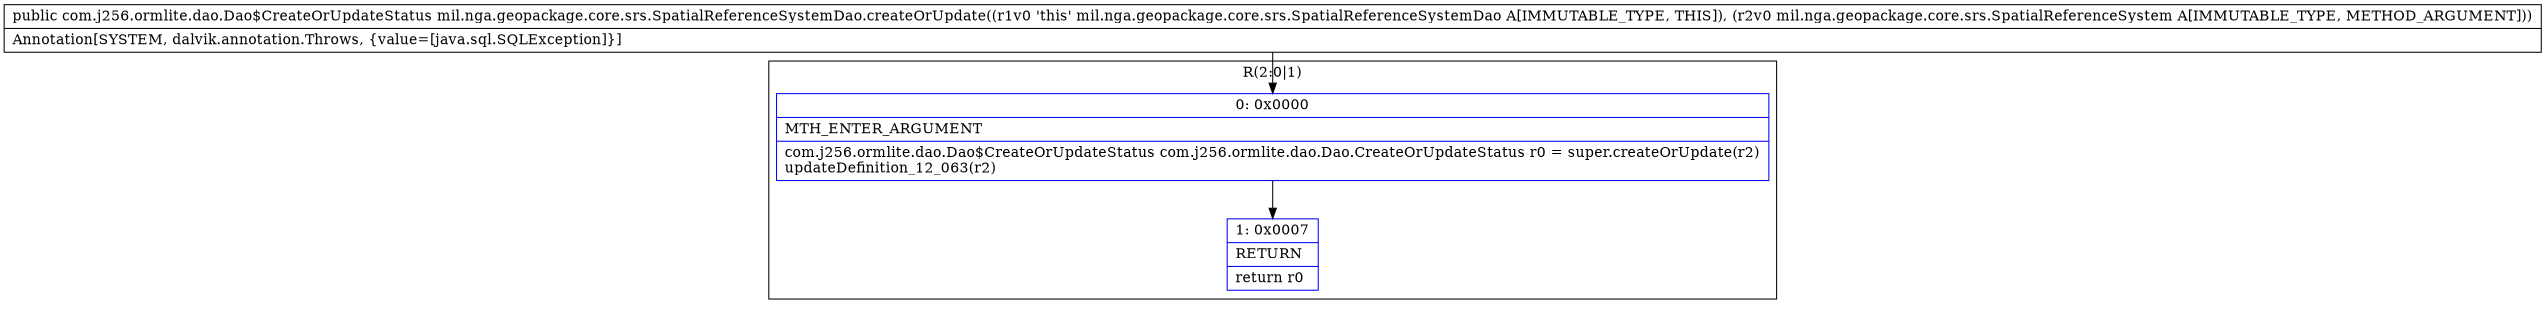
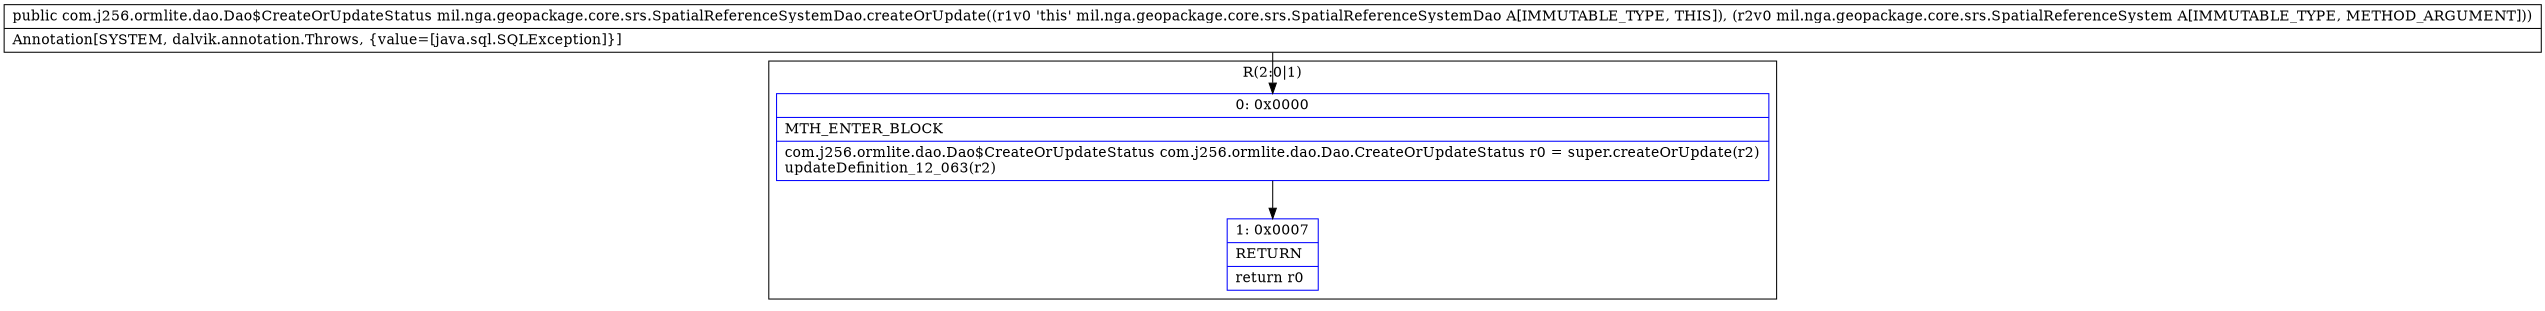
(884, 129) -> (865, 129)
